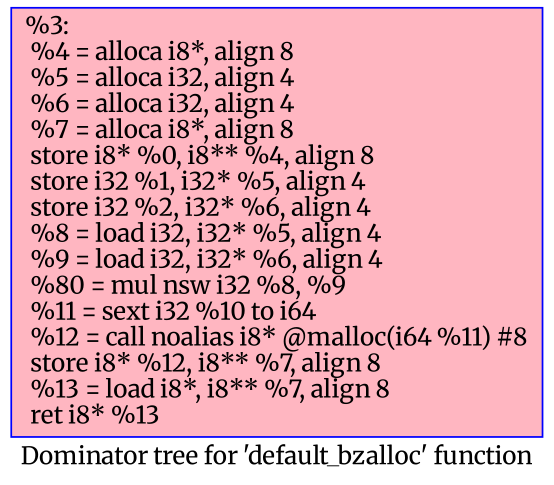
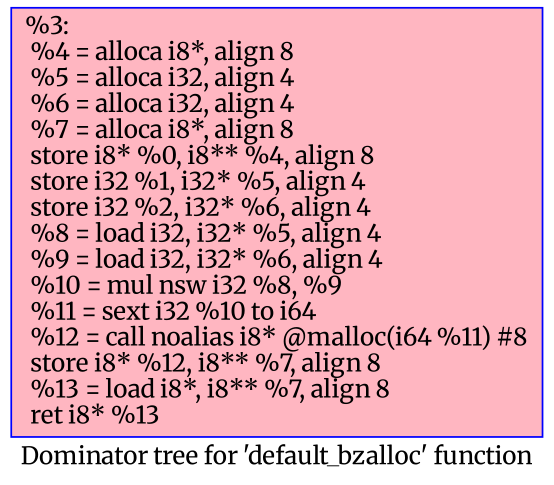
(186, 286) -> (184, 286)
